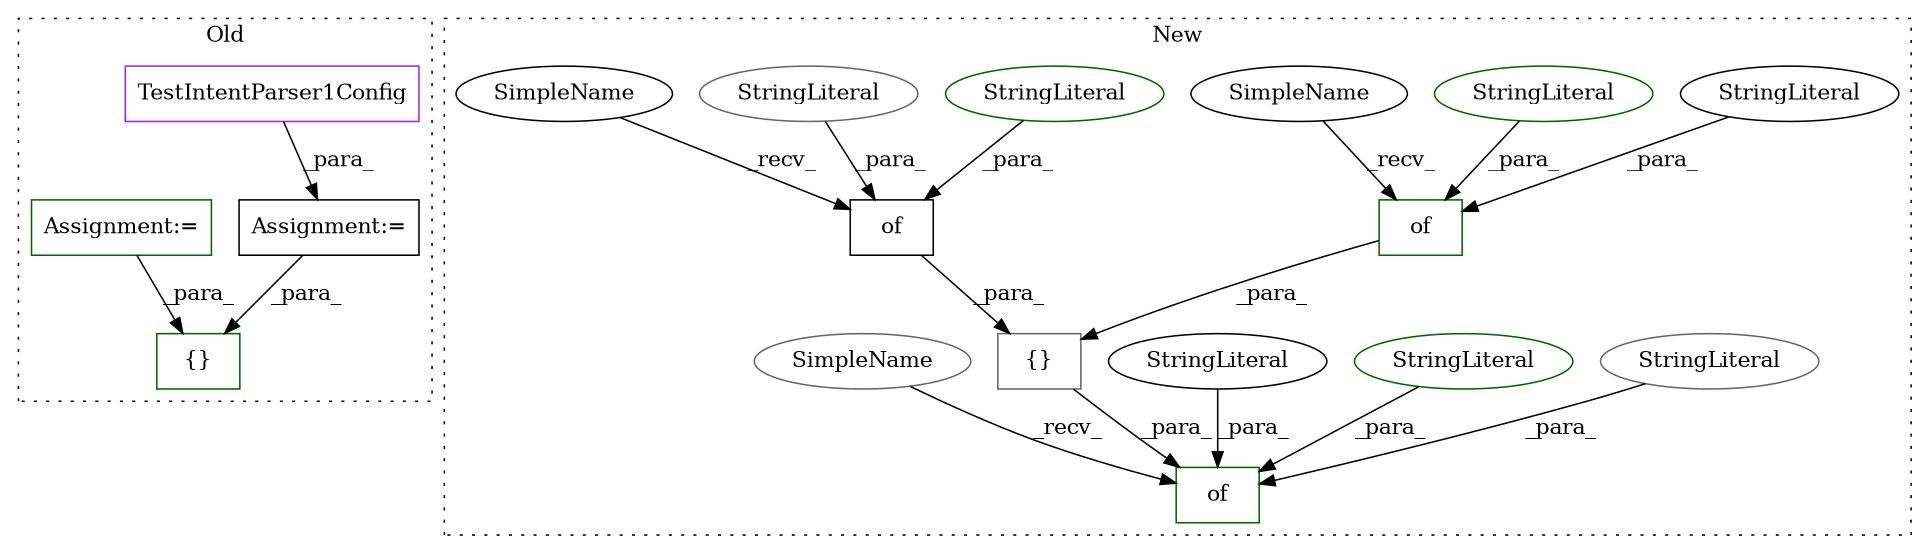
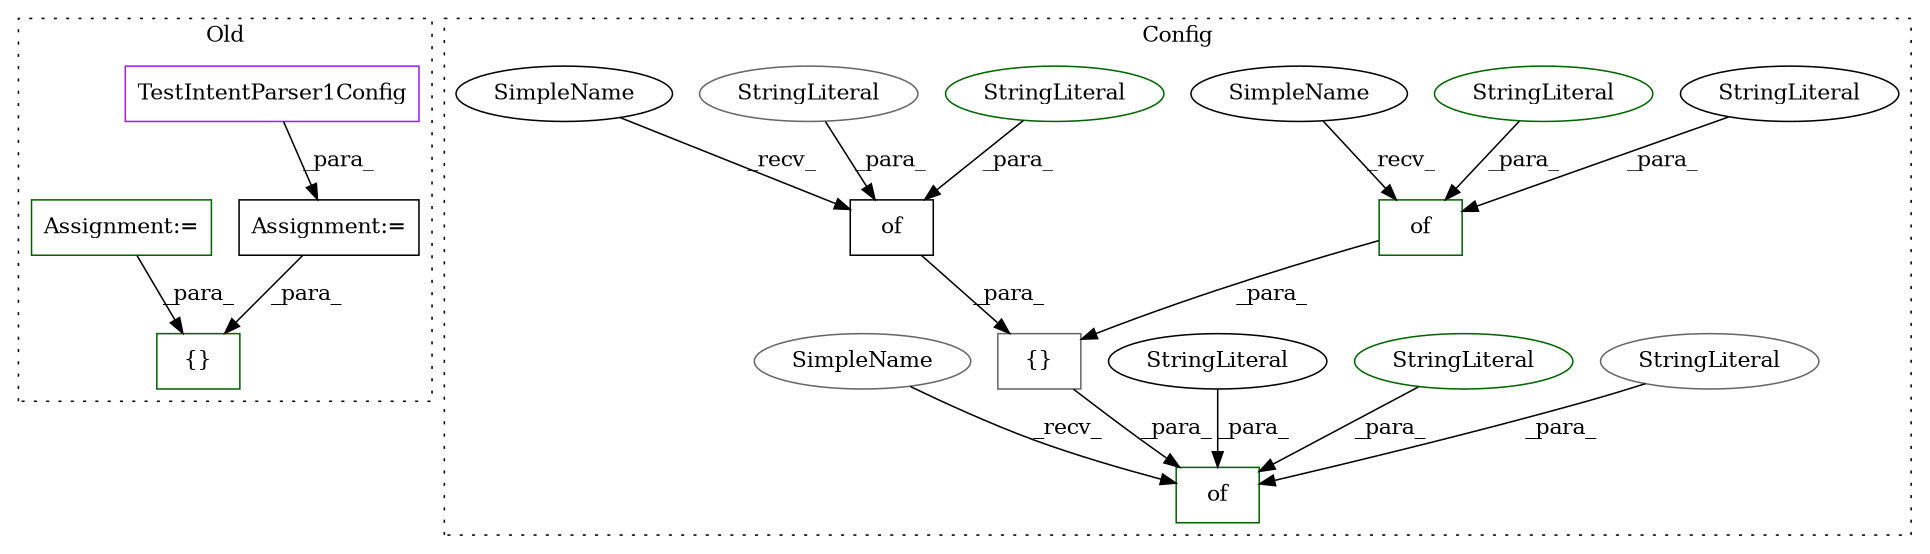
(1178, 36) -> (1178, 36)
